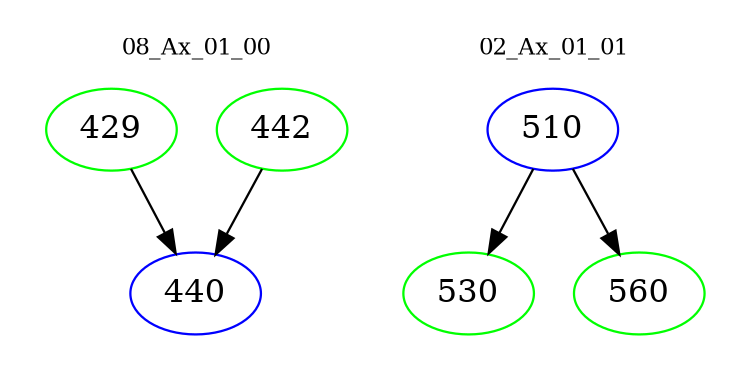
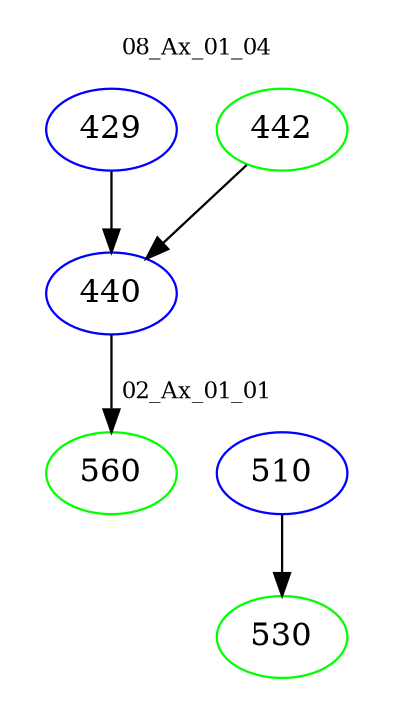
(197, 49) -> (197, 49)
(111, 130) -> (111, 130)
(591, 201) -> (111, 385)
